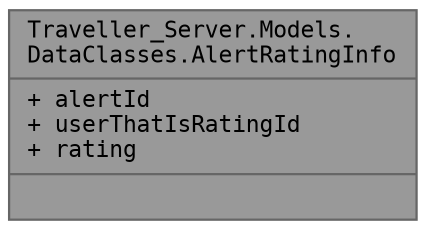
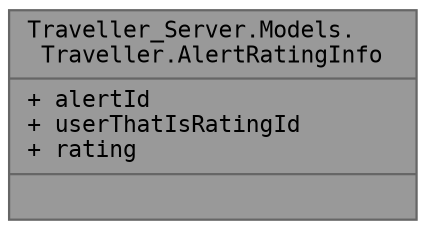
(213, 56) -> (213, 56)
